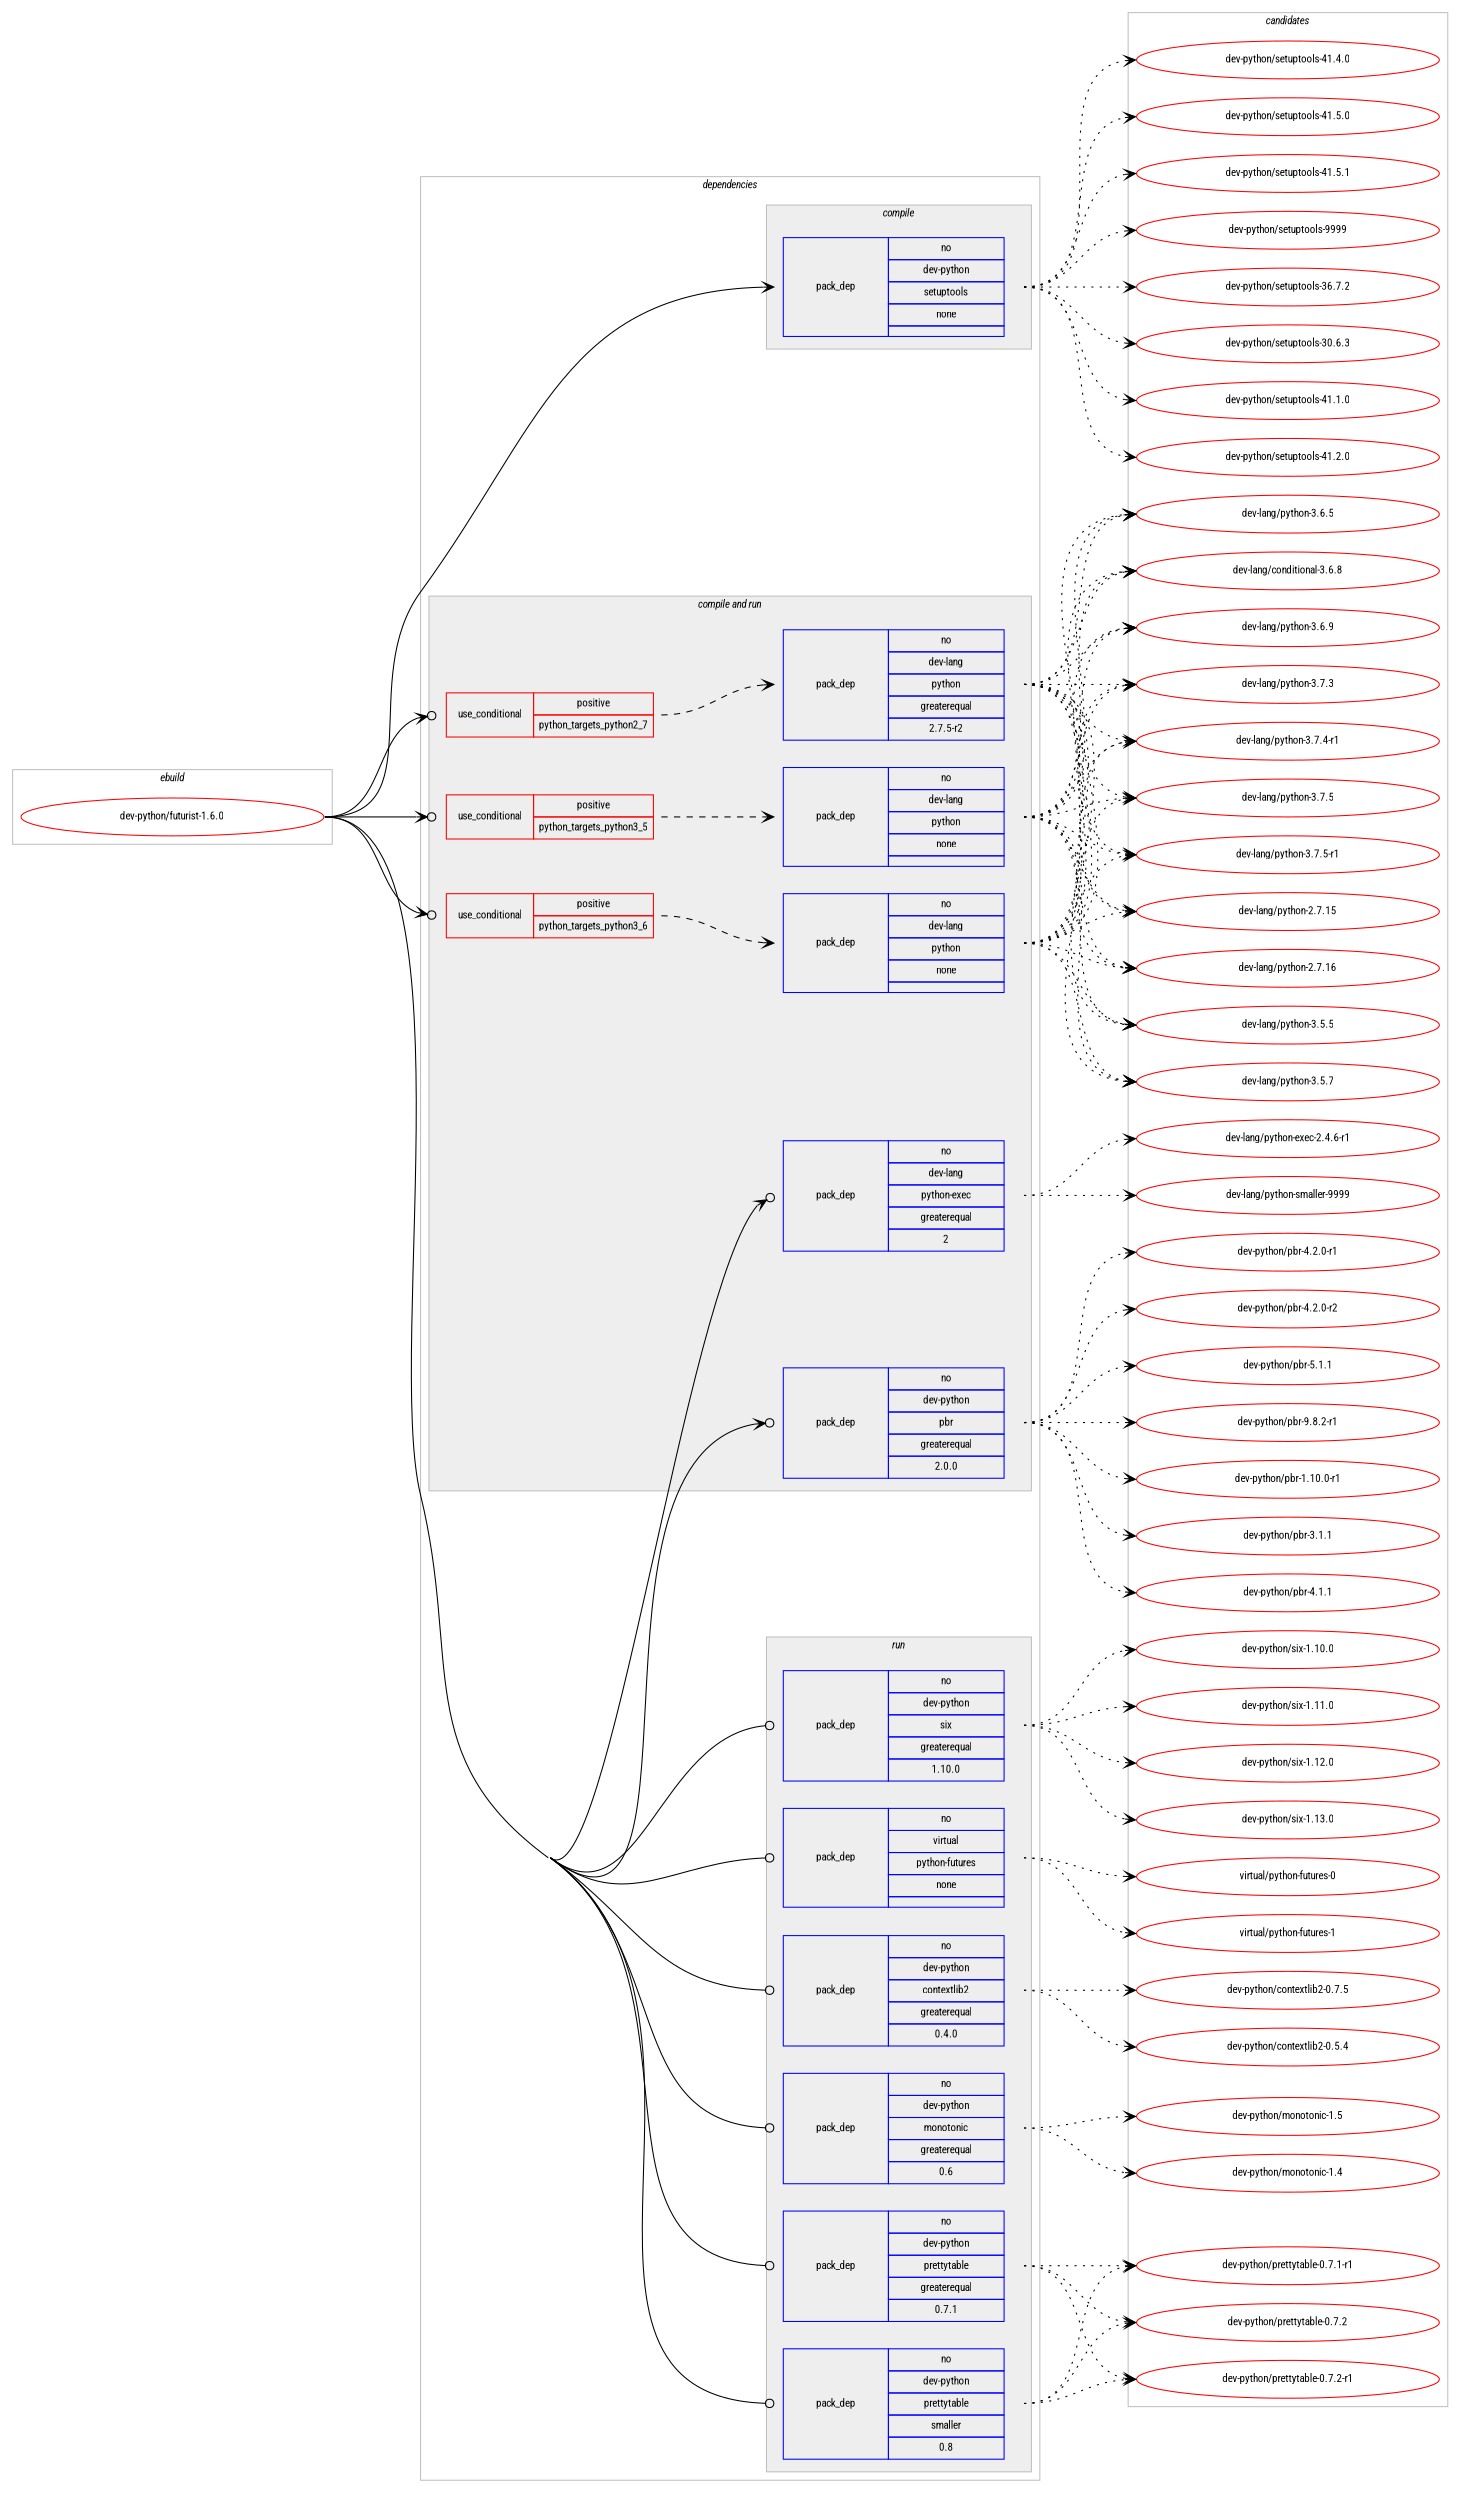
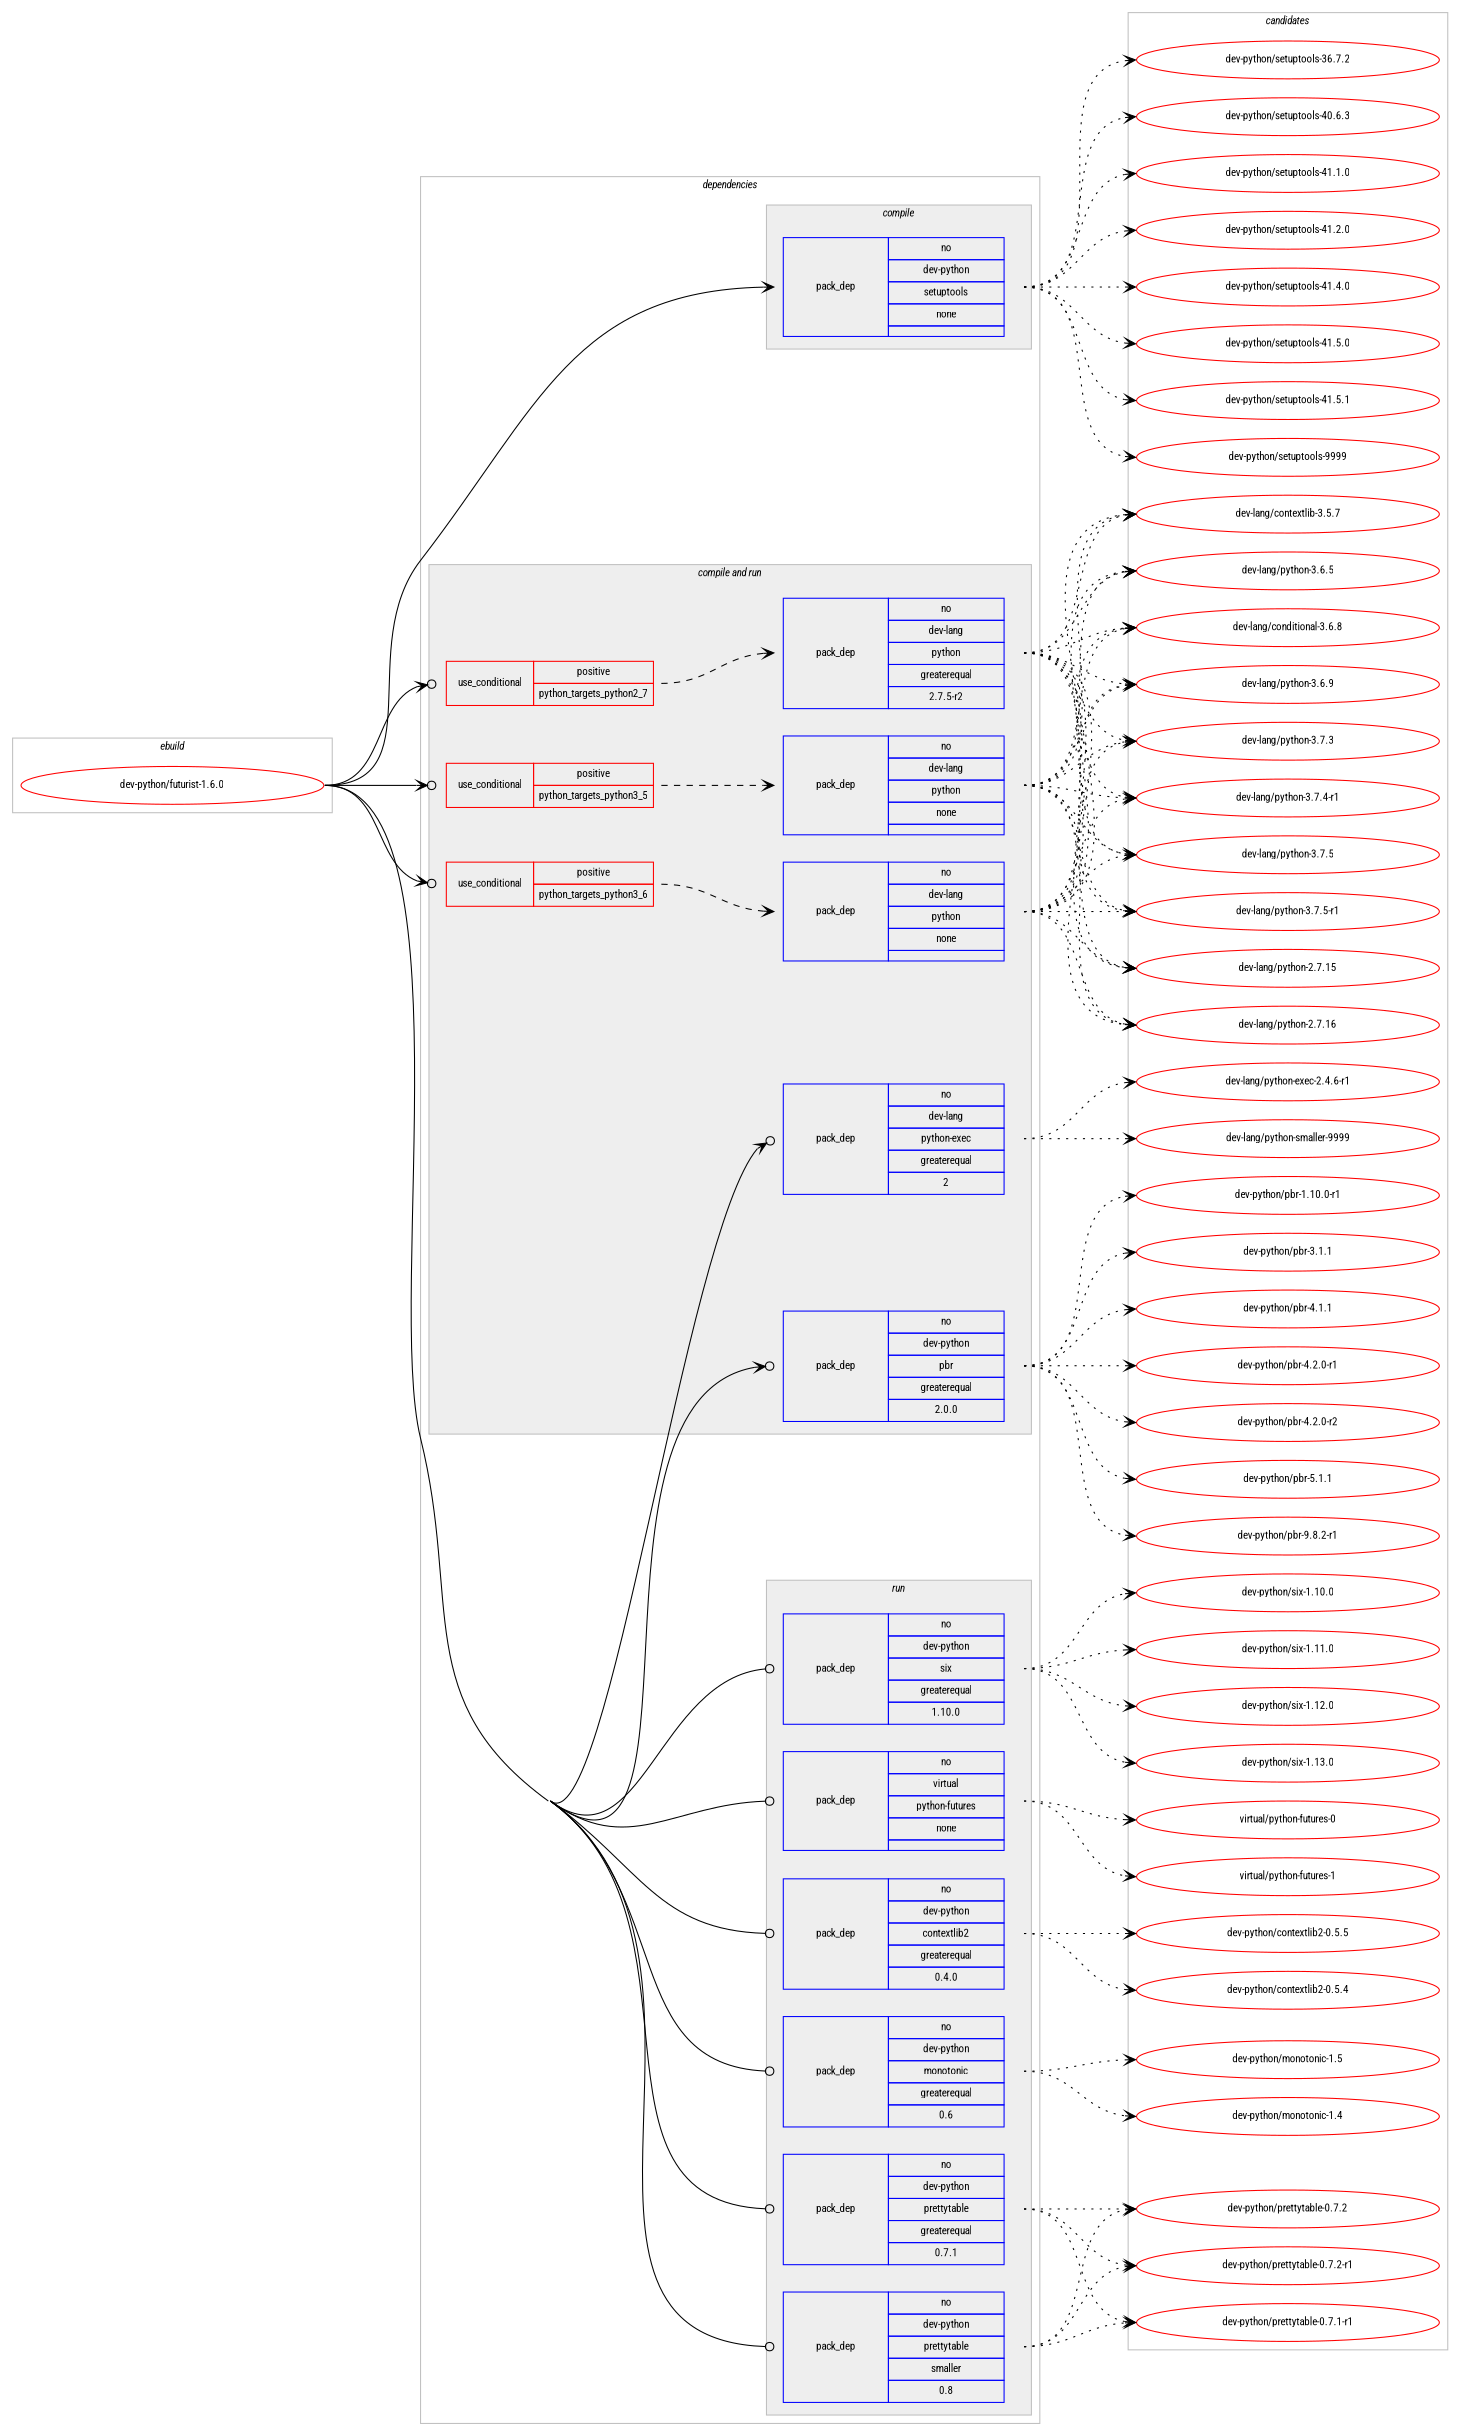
(1288, 344) -> (1288, 117)
(1288, 1025) -> none
(1288, 1082) -> (1288, 514)
(1288, 1990) -> (1288, 1934)
